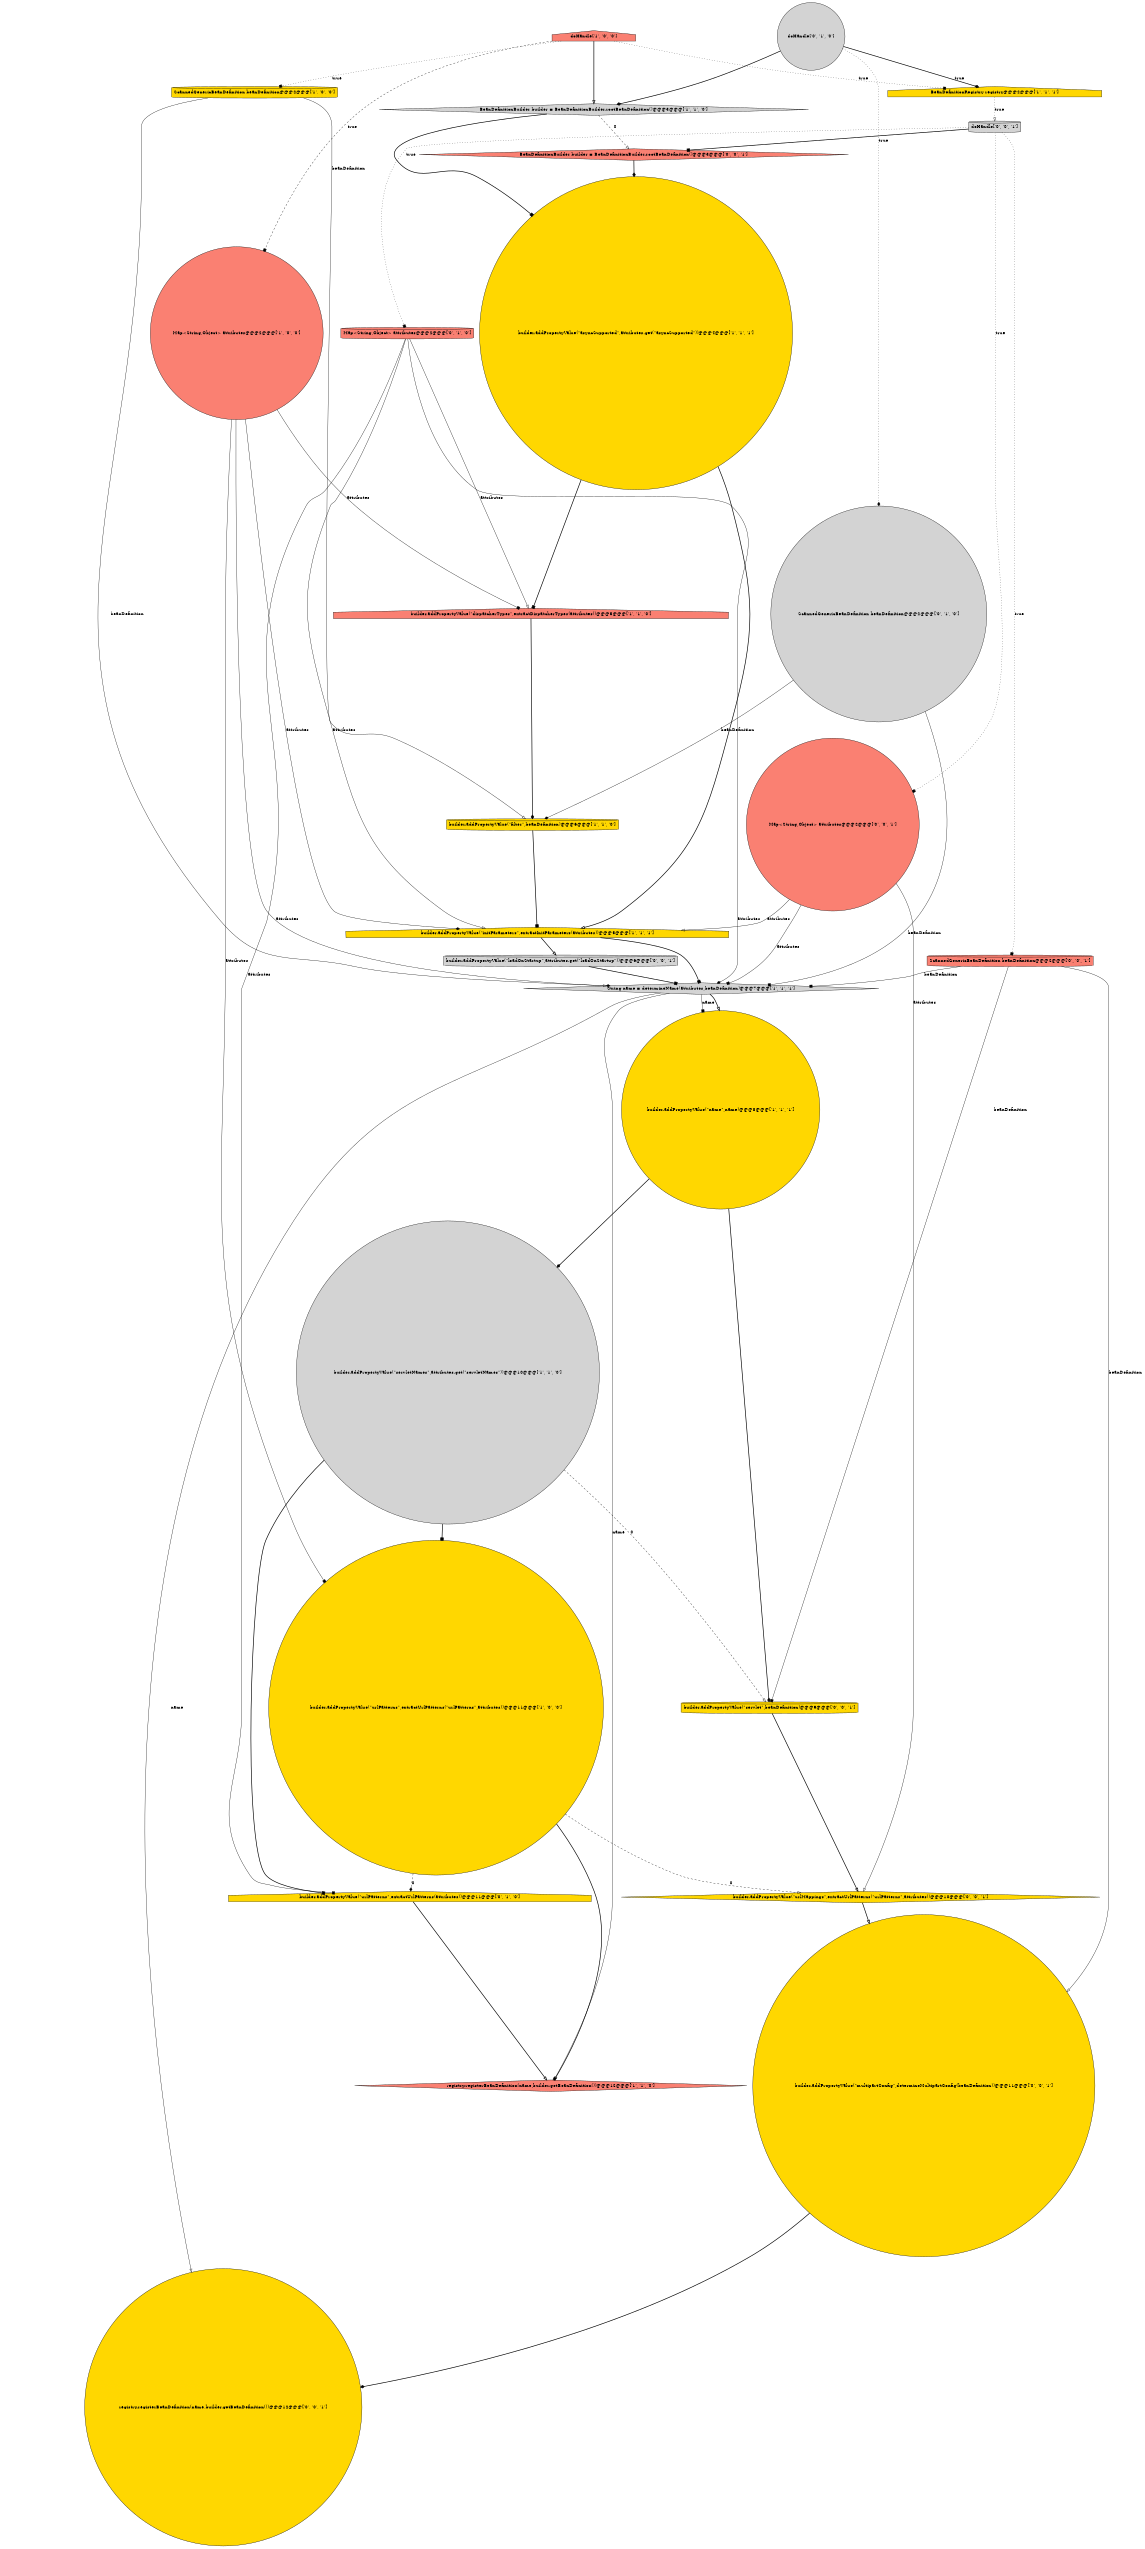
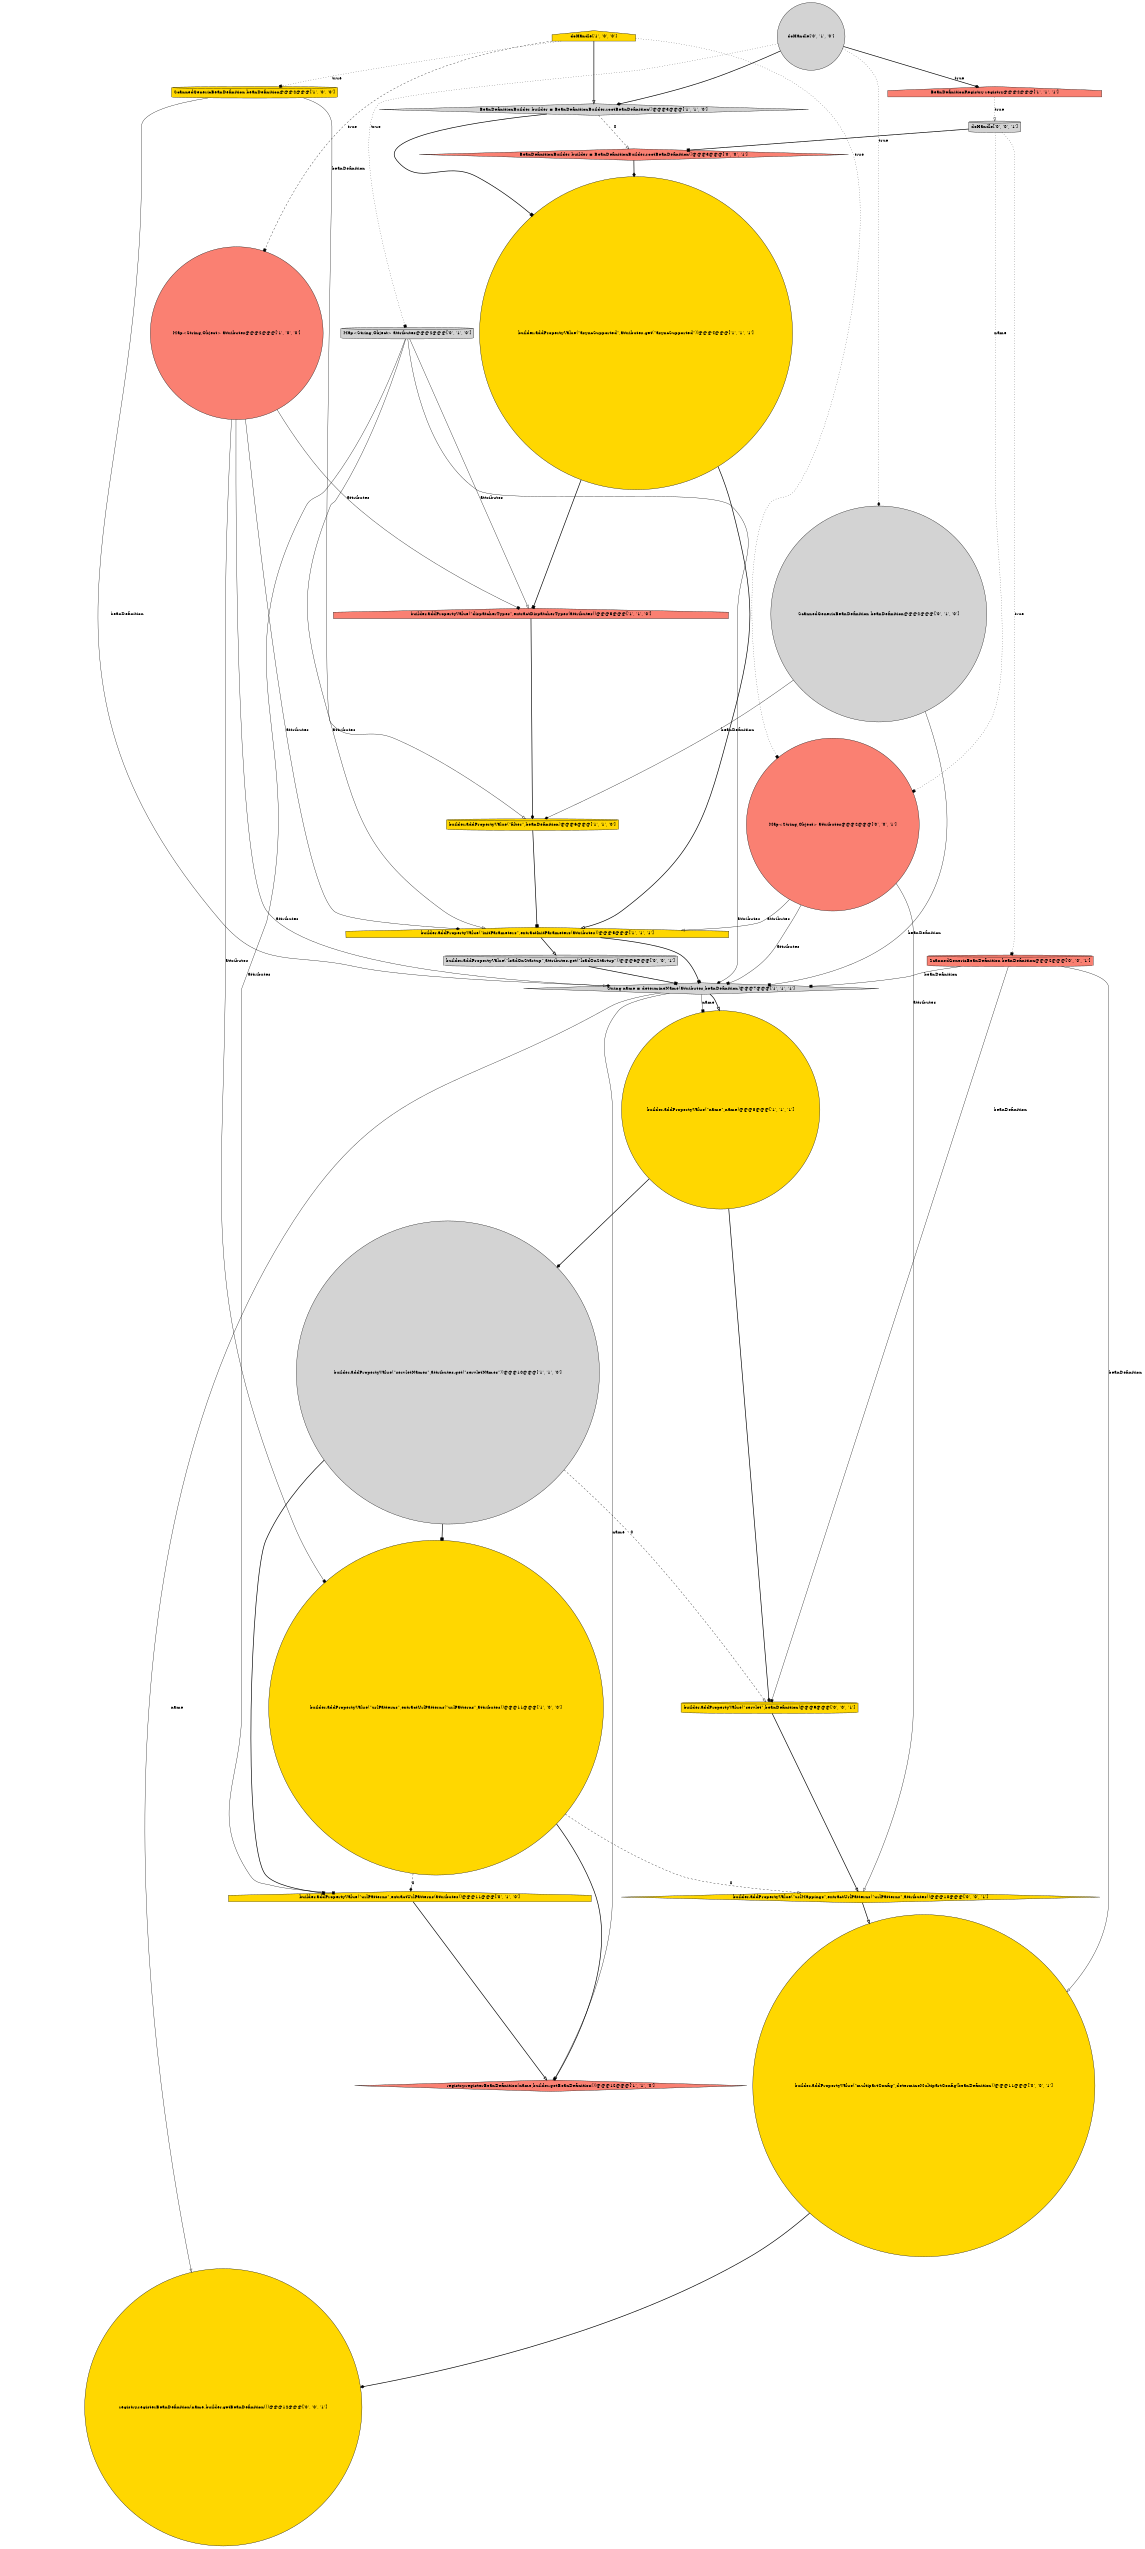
(594, 36) -> (594, 36)
(777, 71) -> (846, 339)
(995, 92) -> (995, 92)
(595, 137) -> (466, 88)
(407, 333) -> (407, 333)
(1001, 333) -> (1001, 333)
